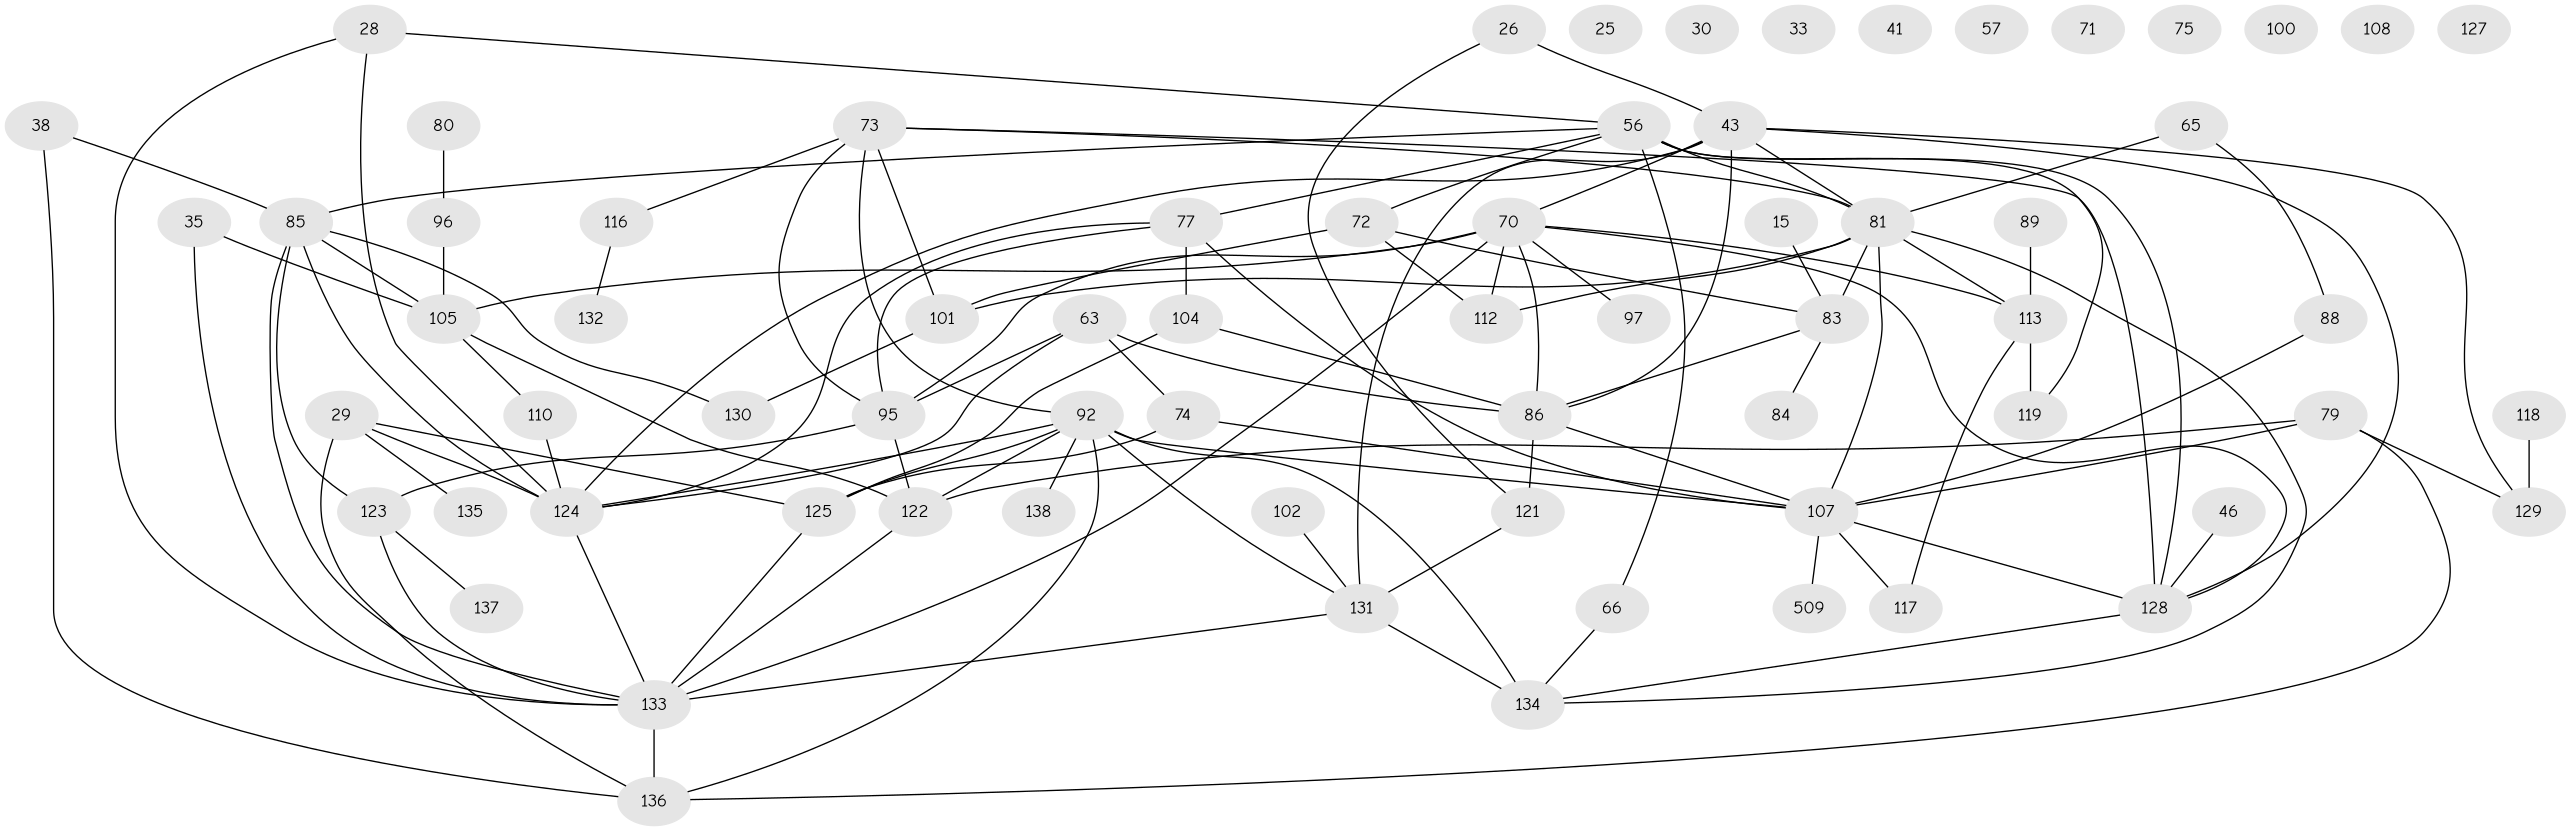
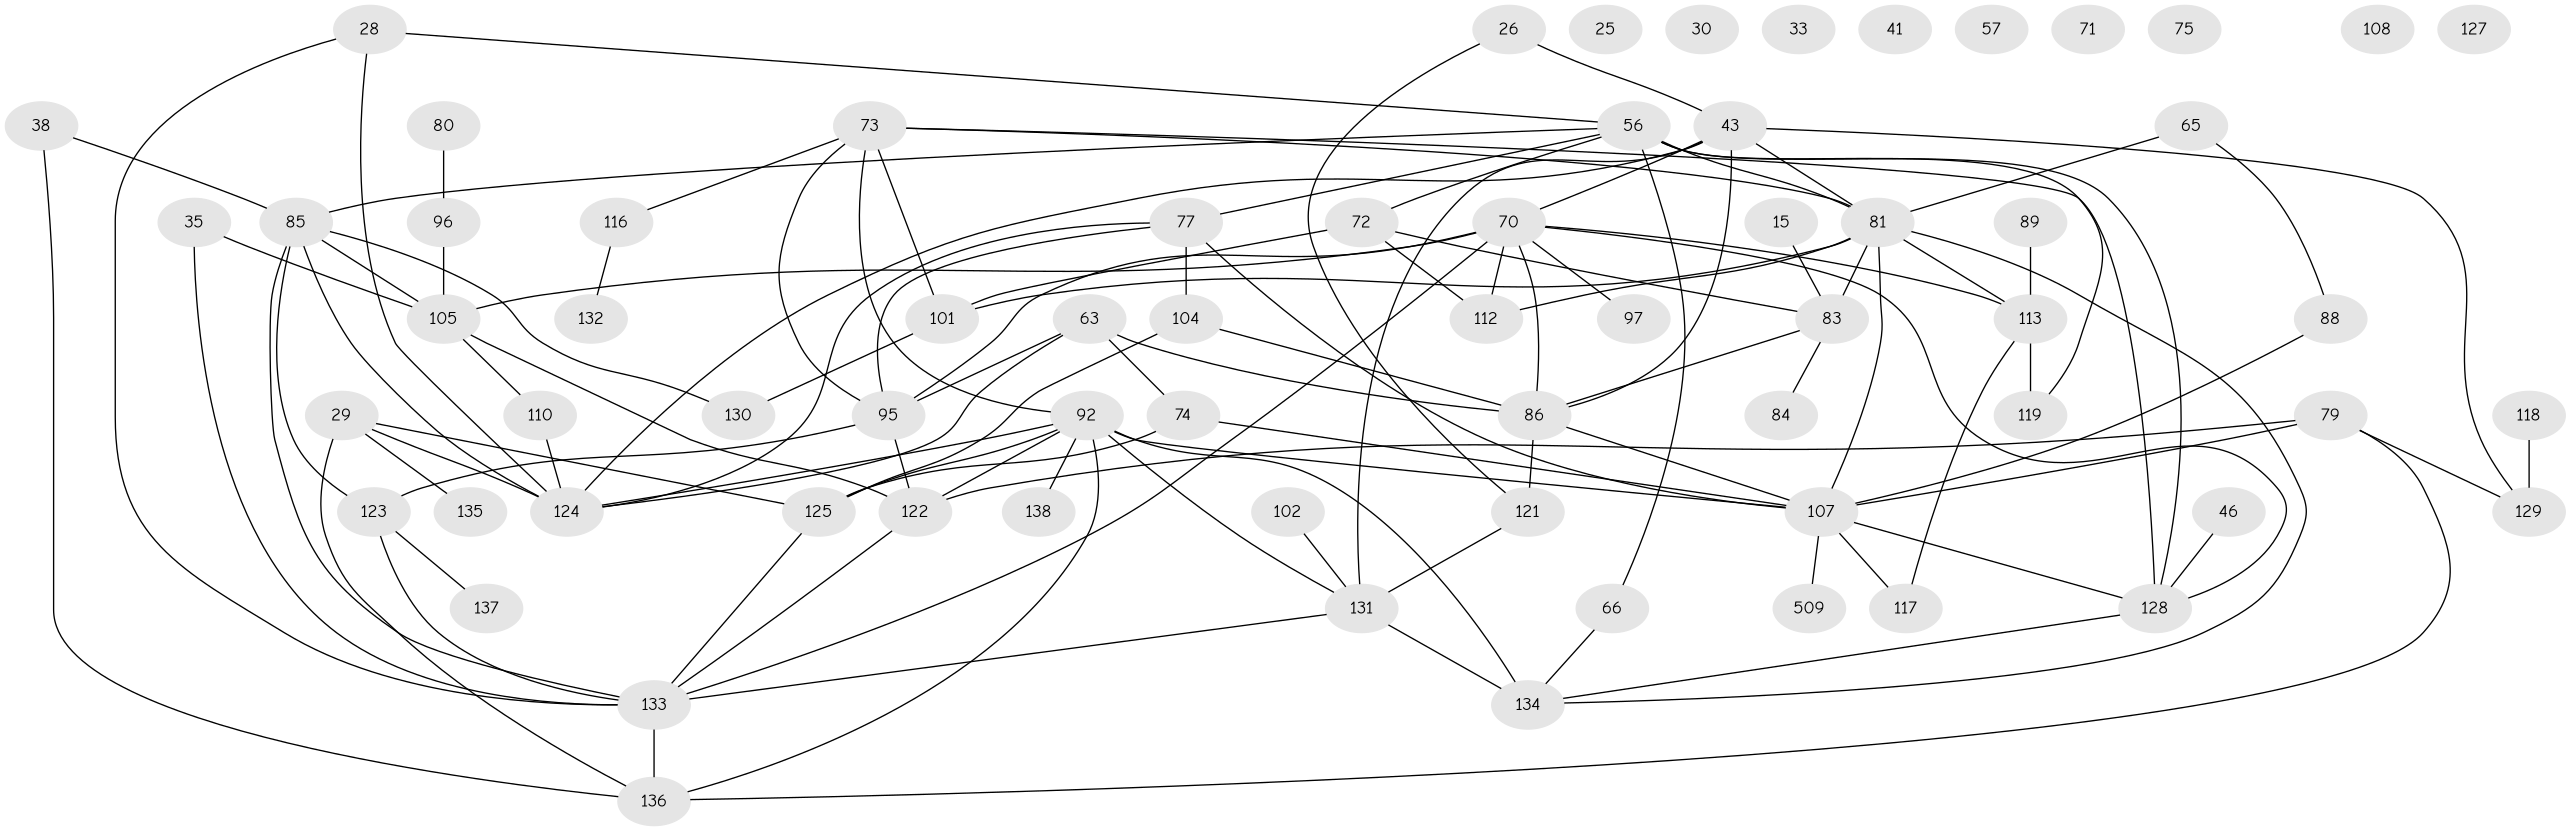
(2281, 29) -> none
(2293, 207) -> none
(611, 609) -> none
